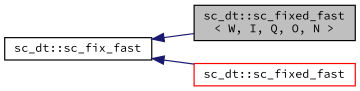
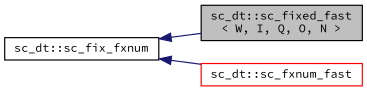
(78, 49) -> (82, 49)
(275, 75) -> (282, 75)
